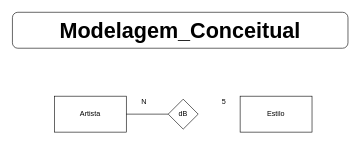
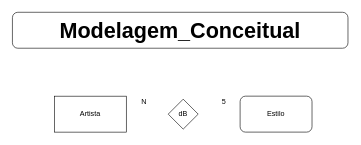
(147, 114) -> none
(276, 114) -> (276, 114)
